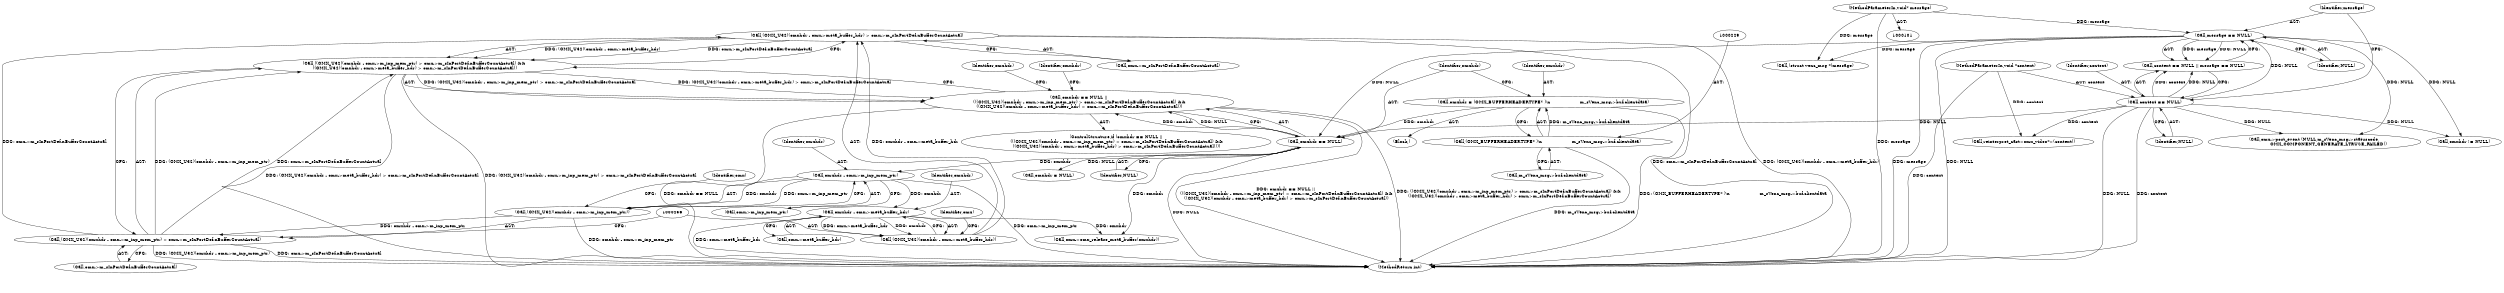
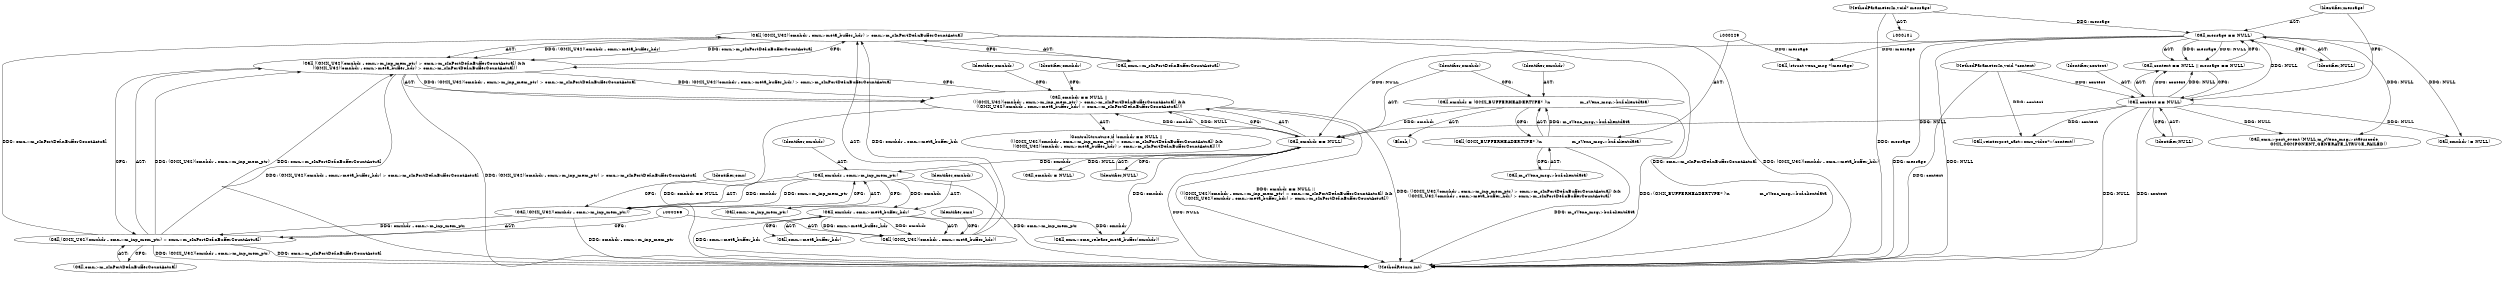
(1840, 29) -> (1769, 50)
(2090, 82) -> (2090, 82)
(923, 222) -> none
